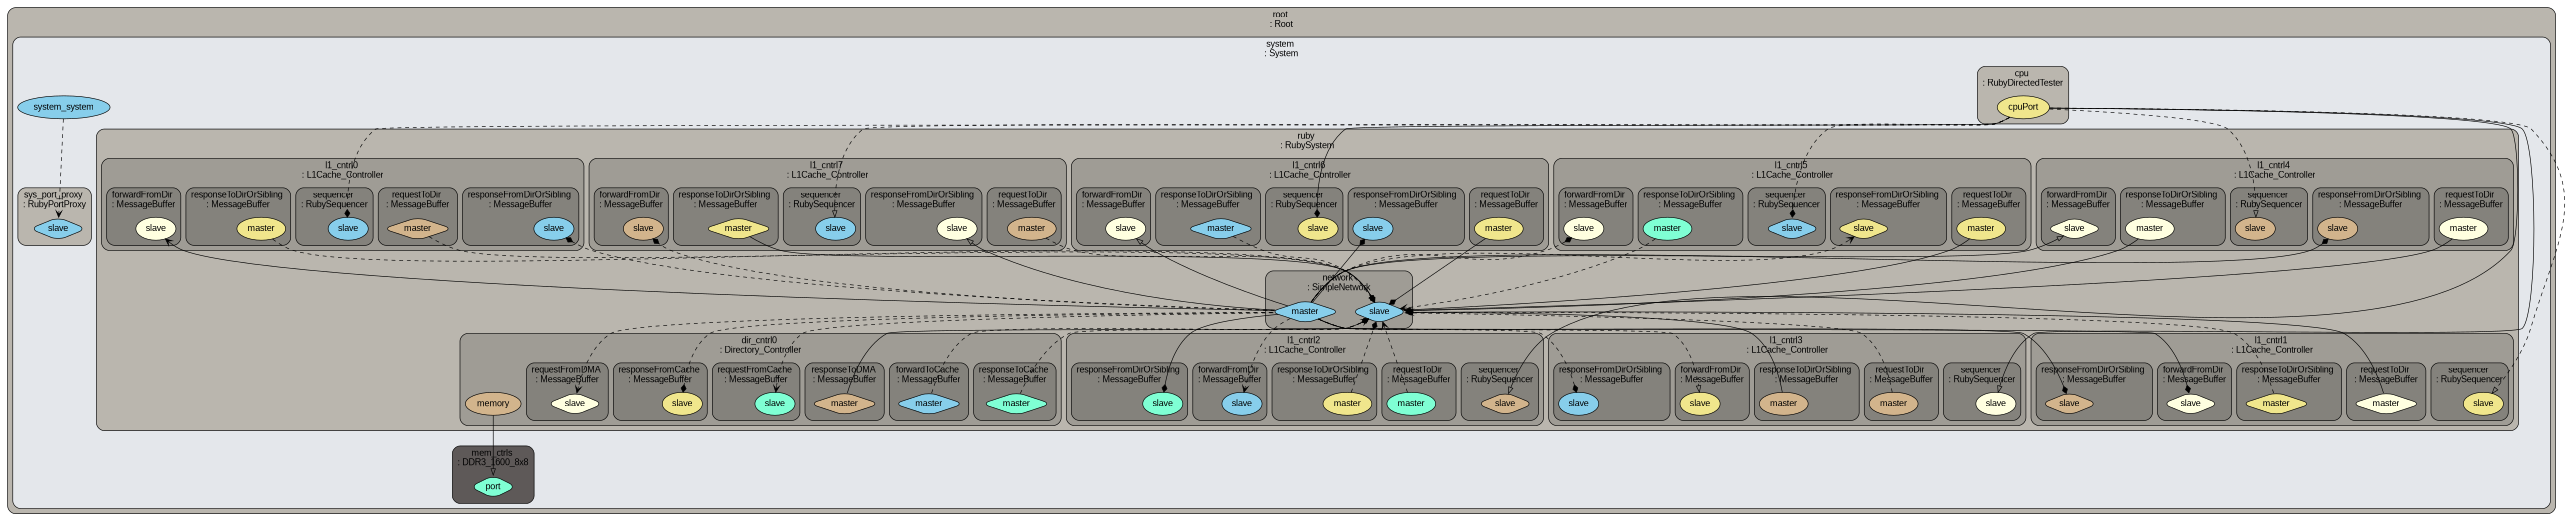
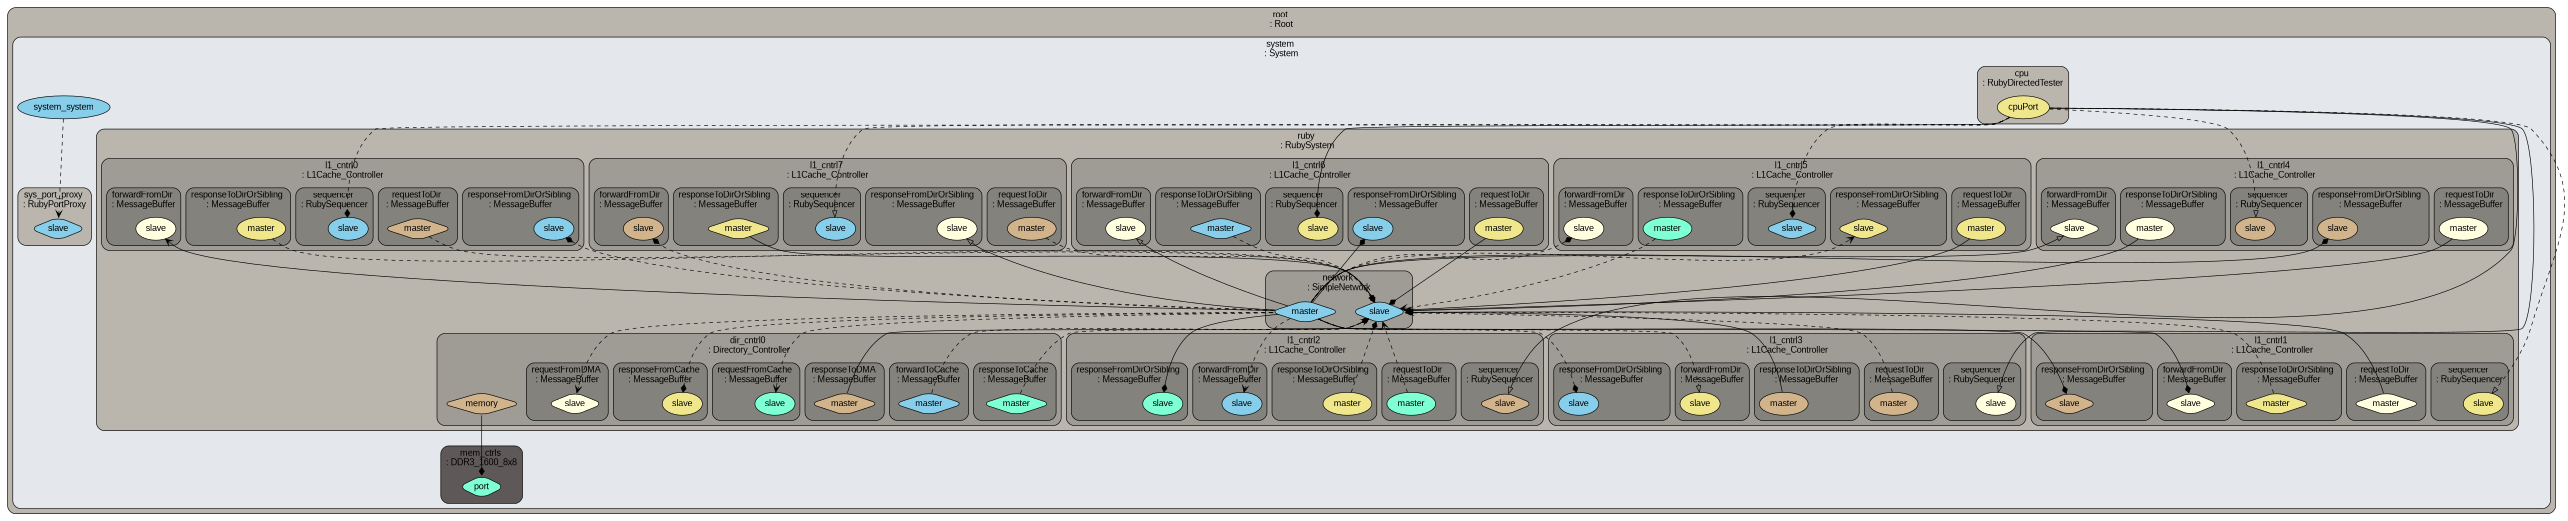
(493, 404) -> (482, 404)
(493, 442) -> (482, 441)
